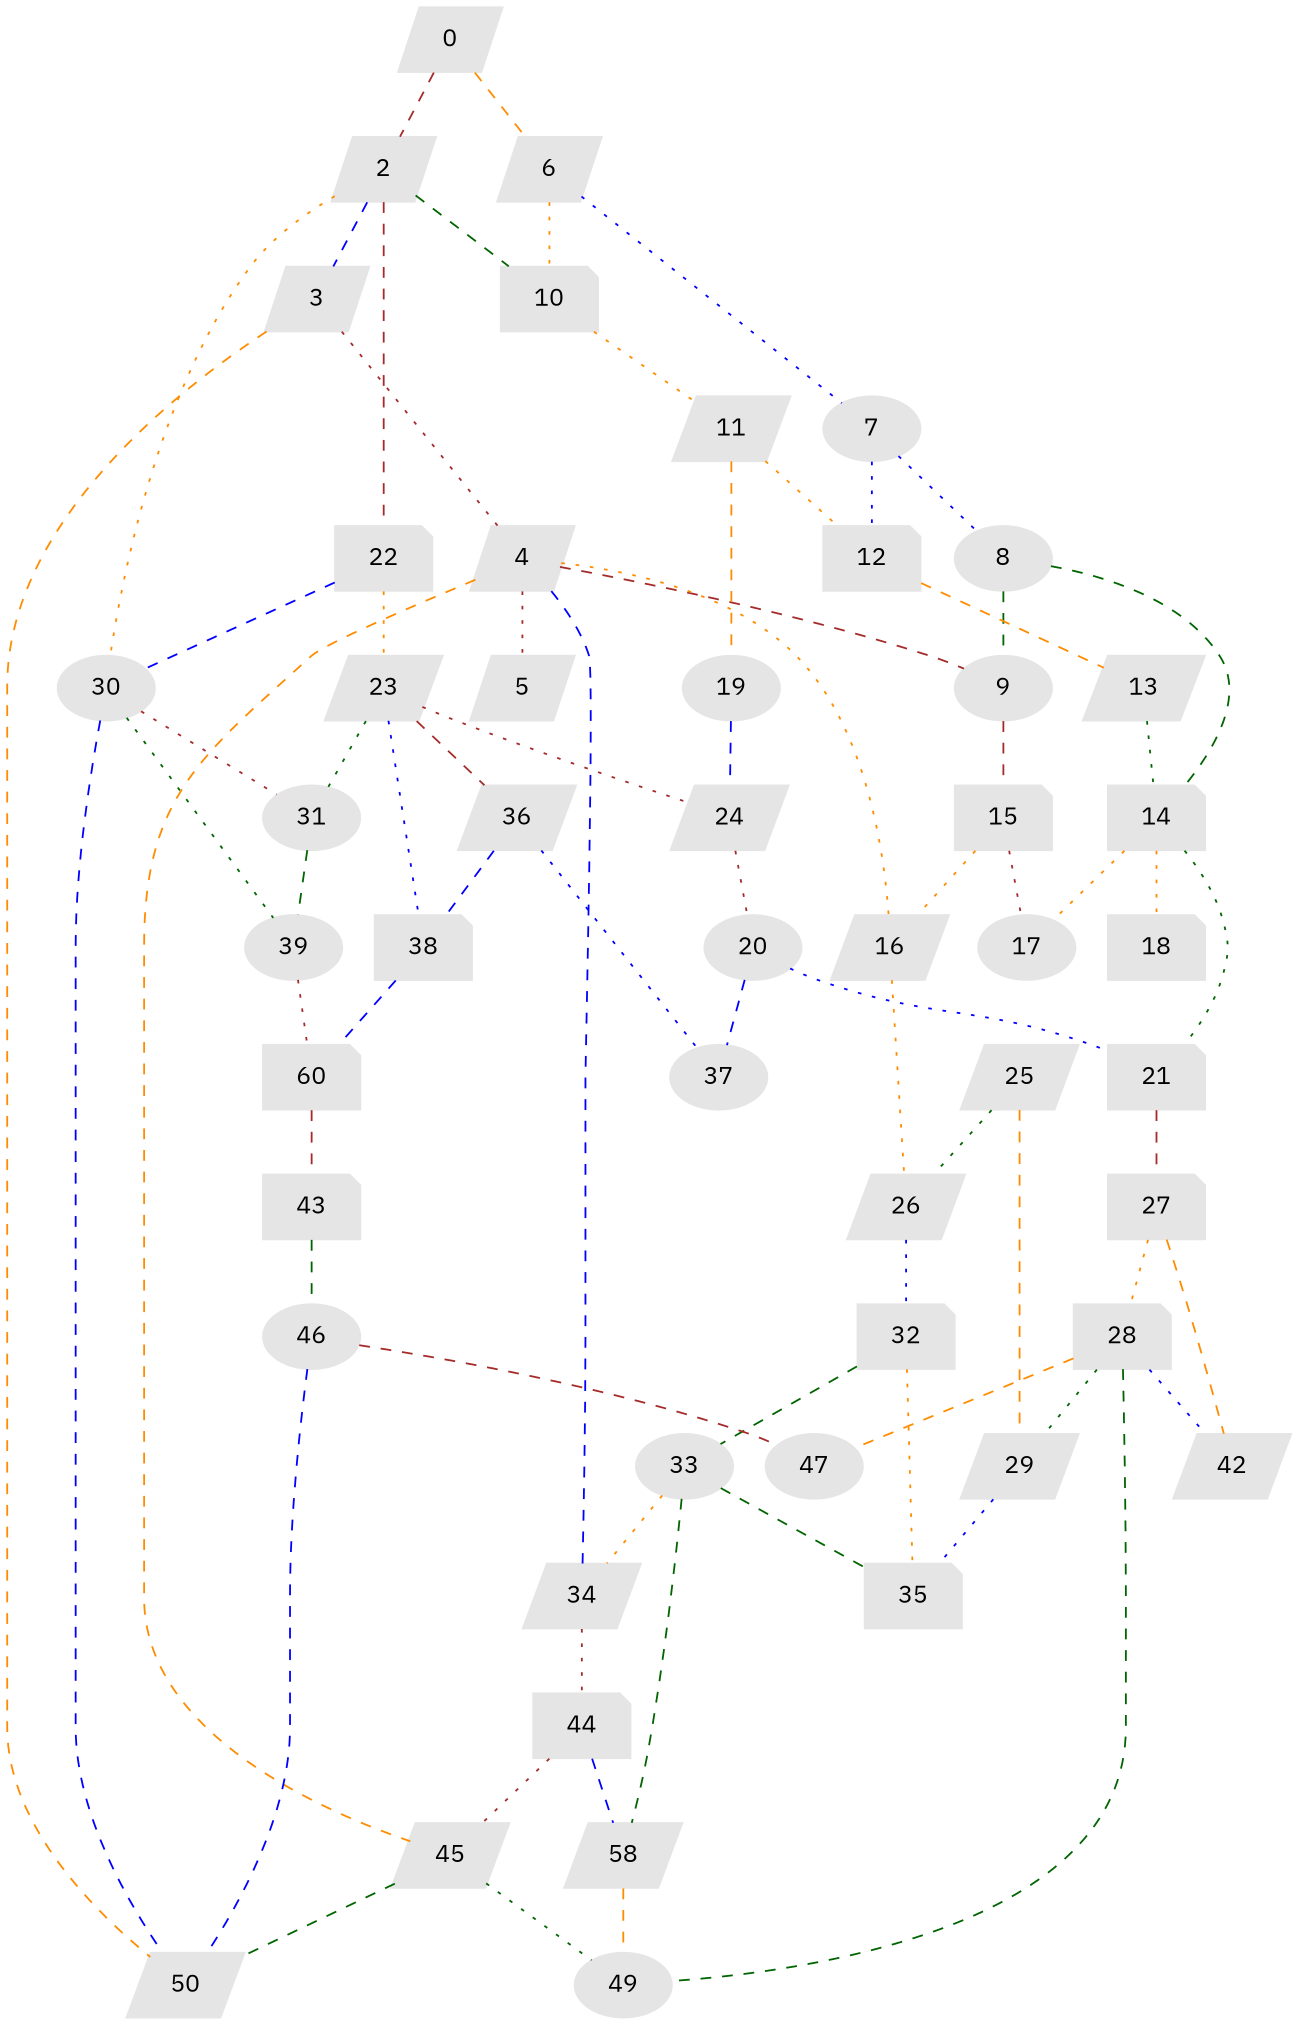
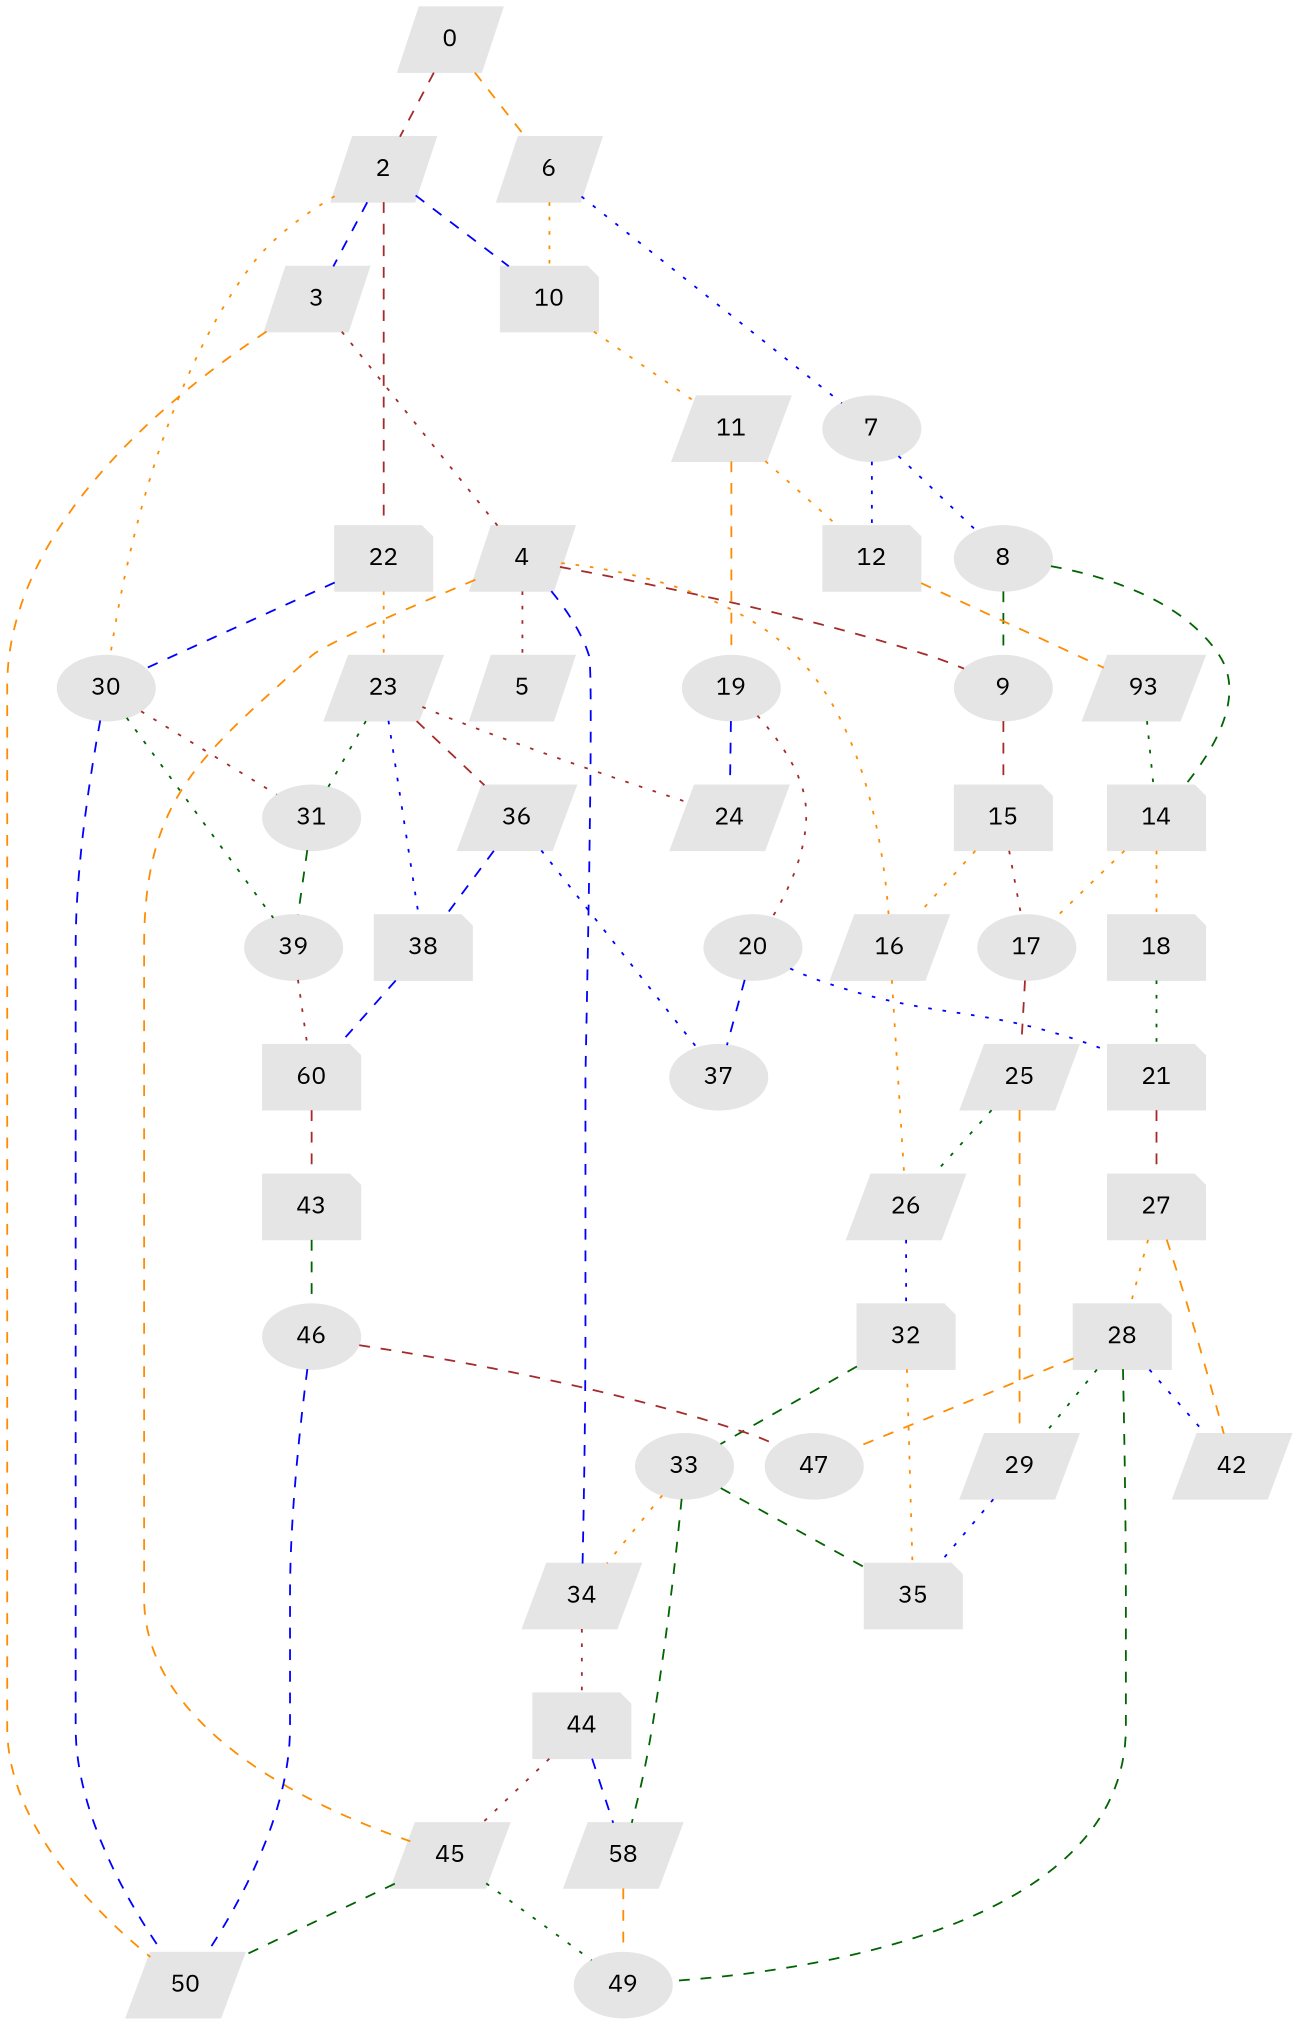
(462, 231) -> (462, 231)
(1144, 688) -> (1144, 688)
(741, 883) -> (806, 813)
(1228, 948) -> (1156, 1013)
none -> (1023, 1013)
